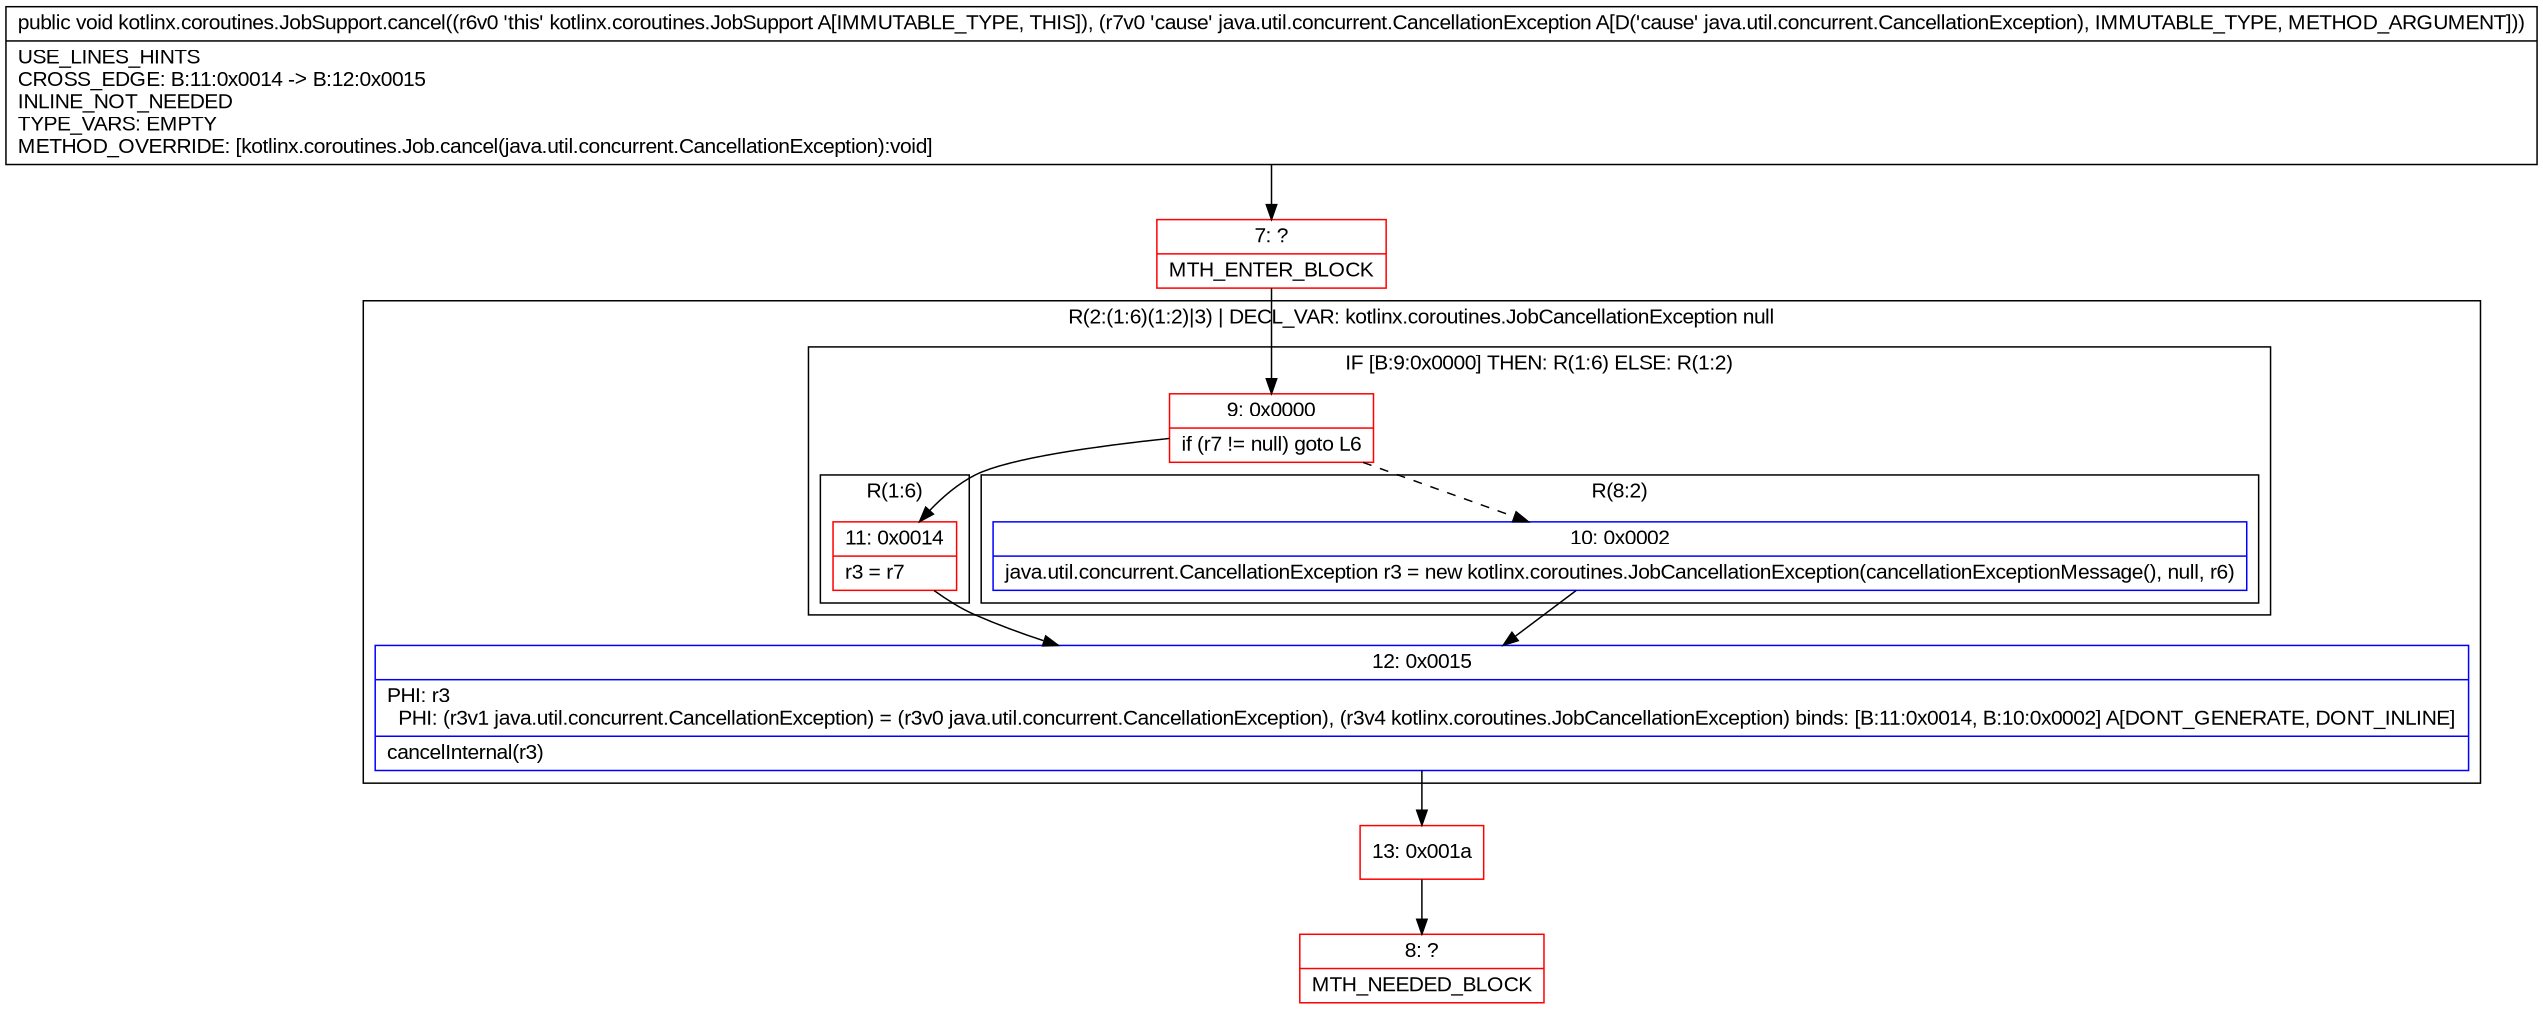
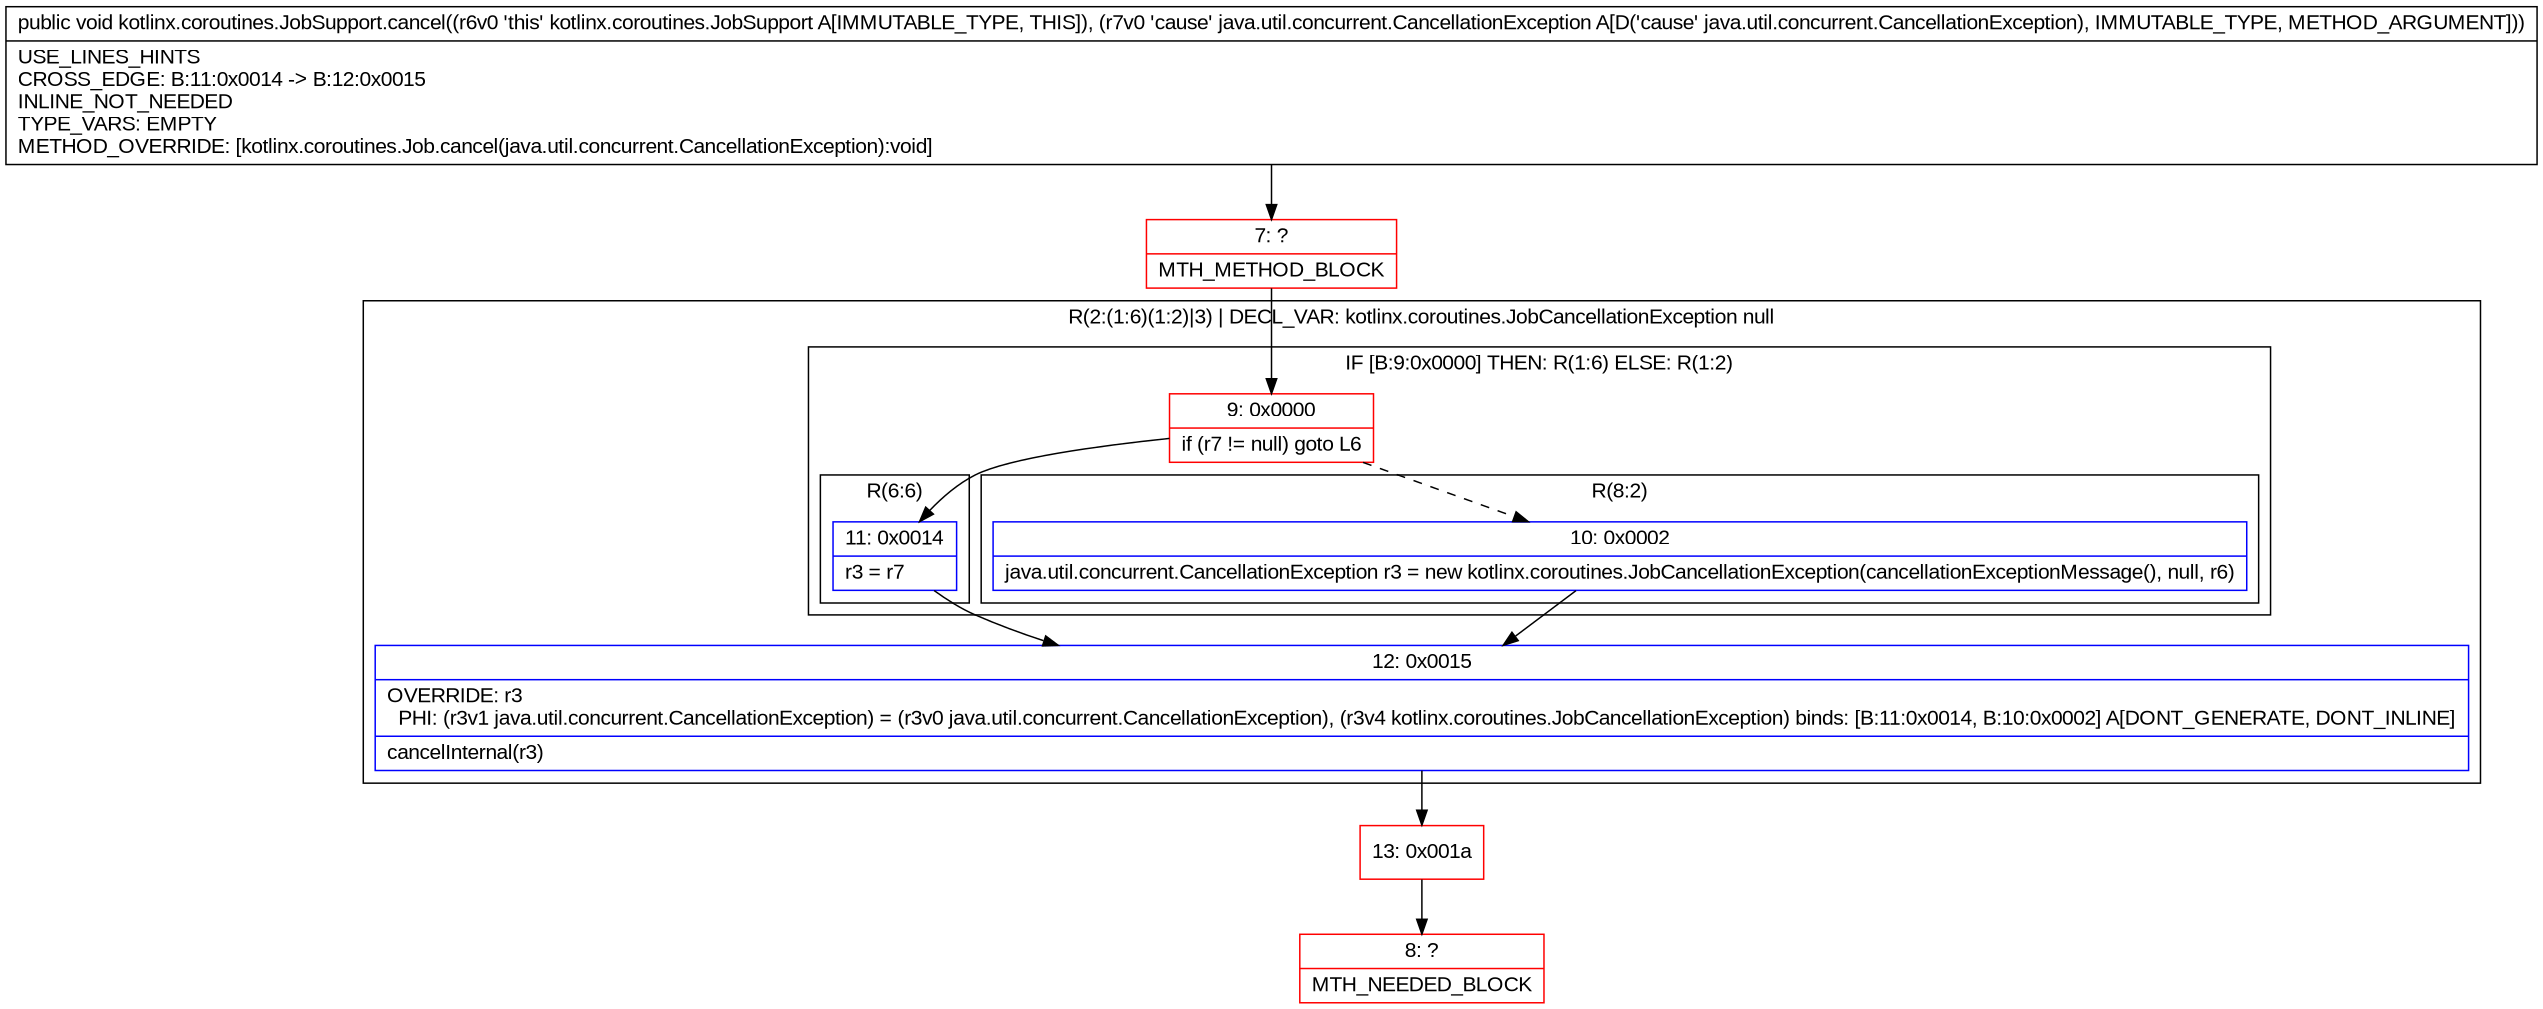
(1272, 270) -> (1272, 270)
(895, 492) -> (895, 492)
(895, 556) -> (895, 556)
(421, 696) -> (458, 696)
